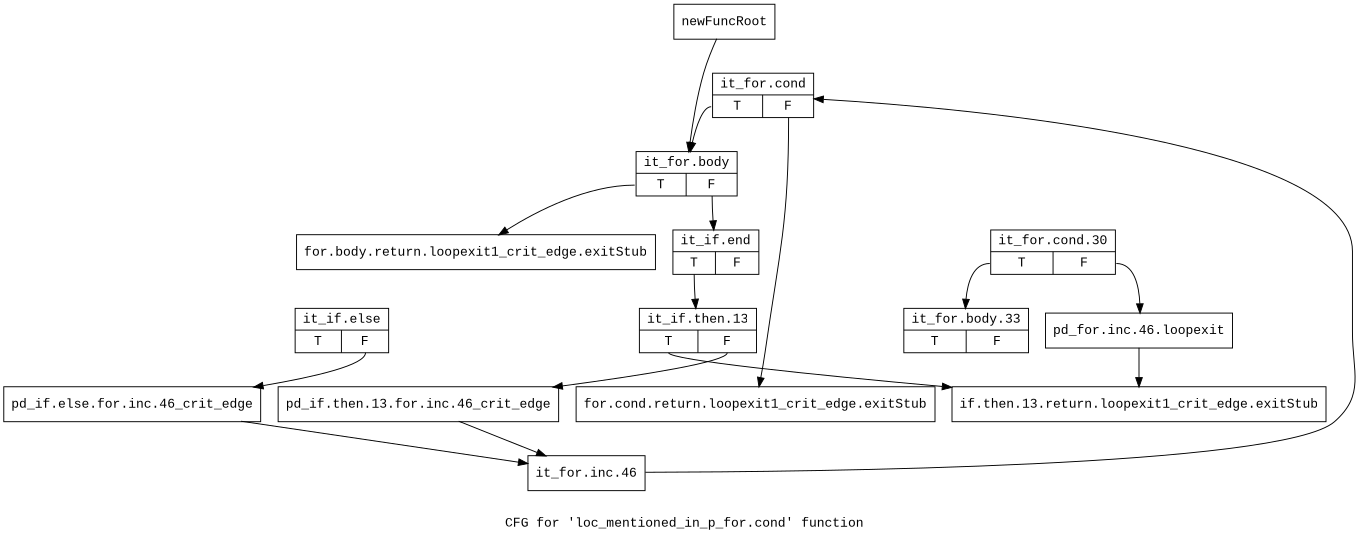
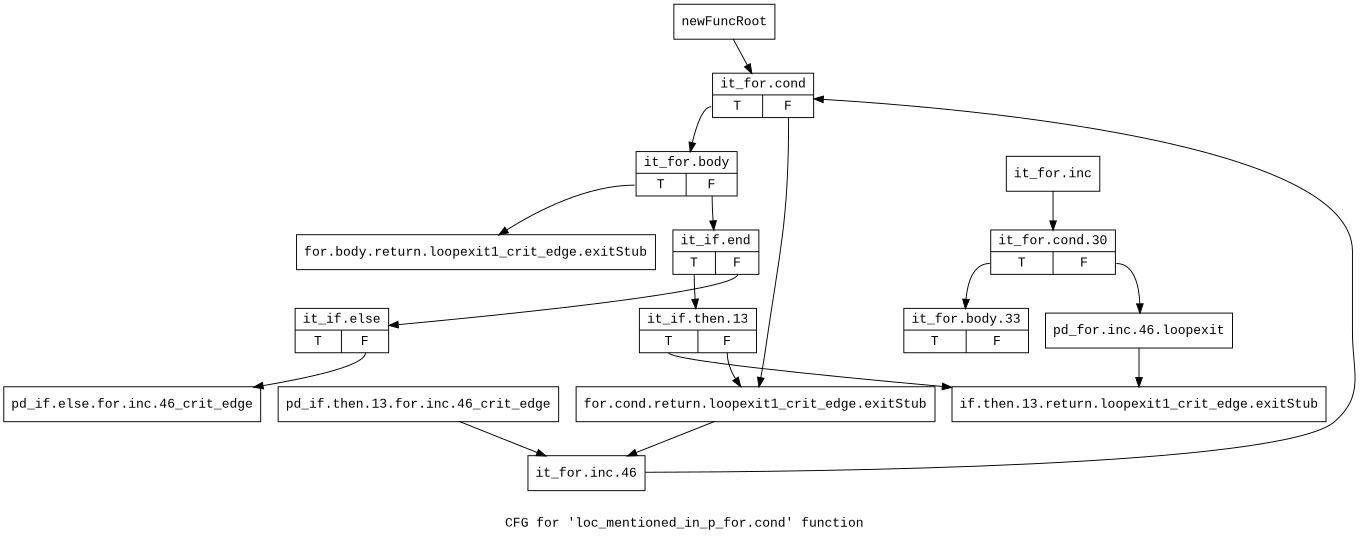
(699, 90) -> (740, 52)
none -> (1053, 174)
none -> (570, 307)
(646, 374) -> (731, 371)
(380, 442) -> (676, 437)
